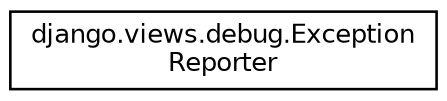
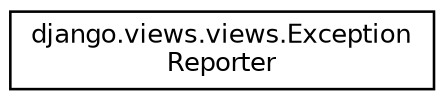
(223, 50) -> (222, 50)
